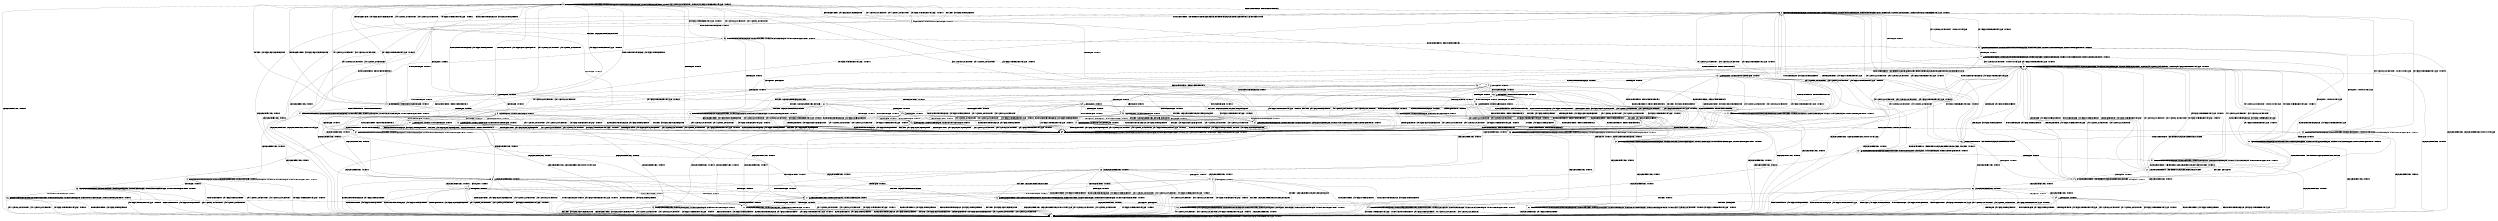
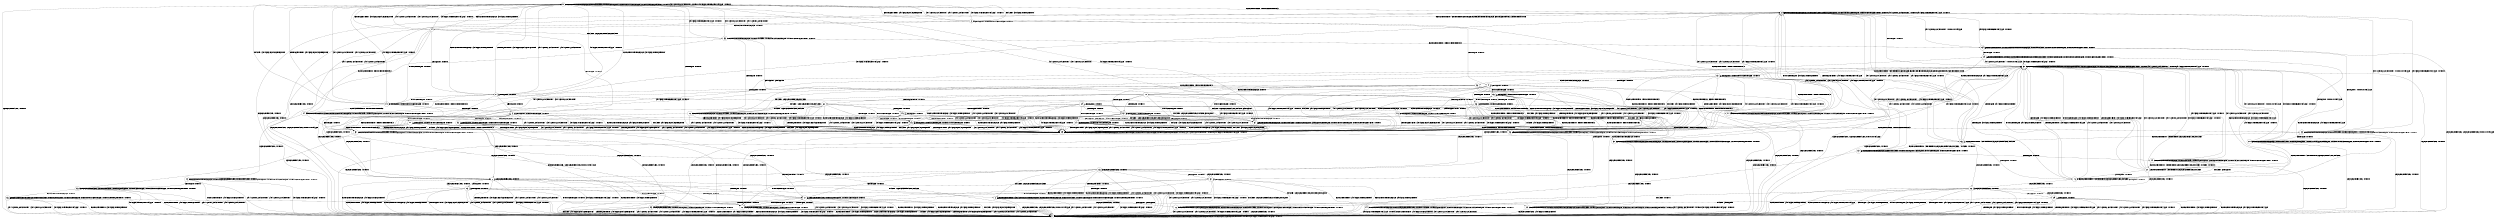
(790, 99) -> (791, 99)
